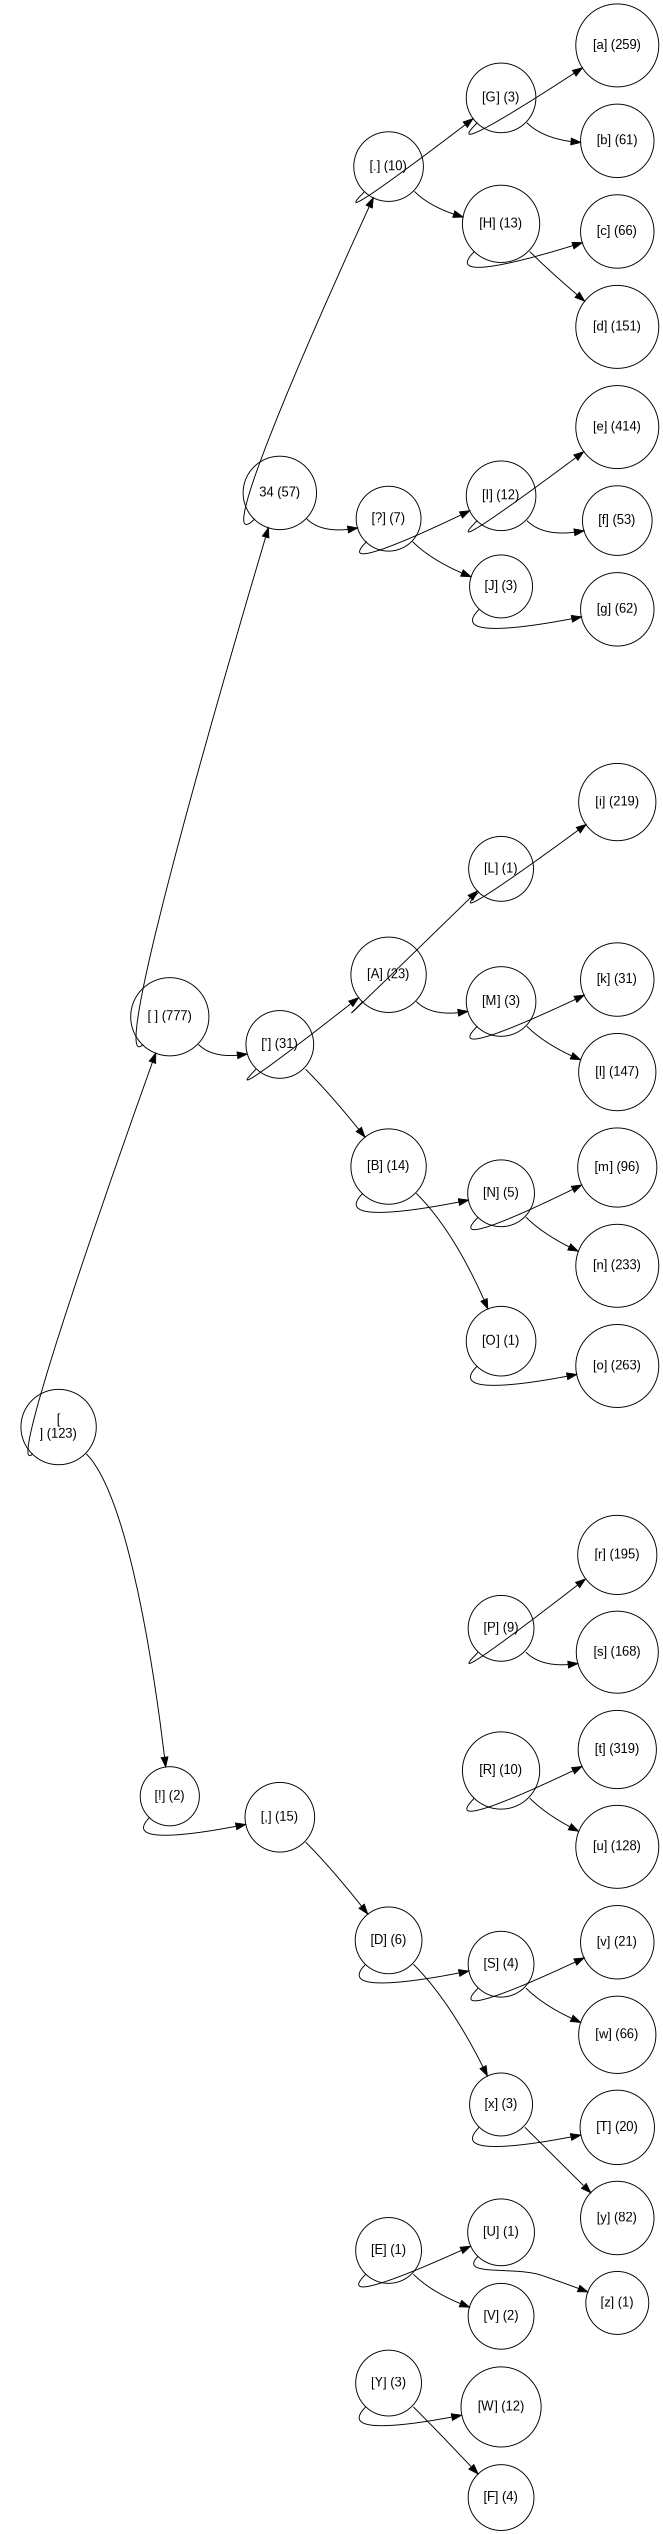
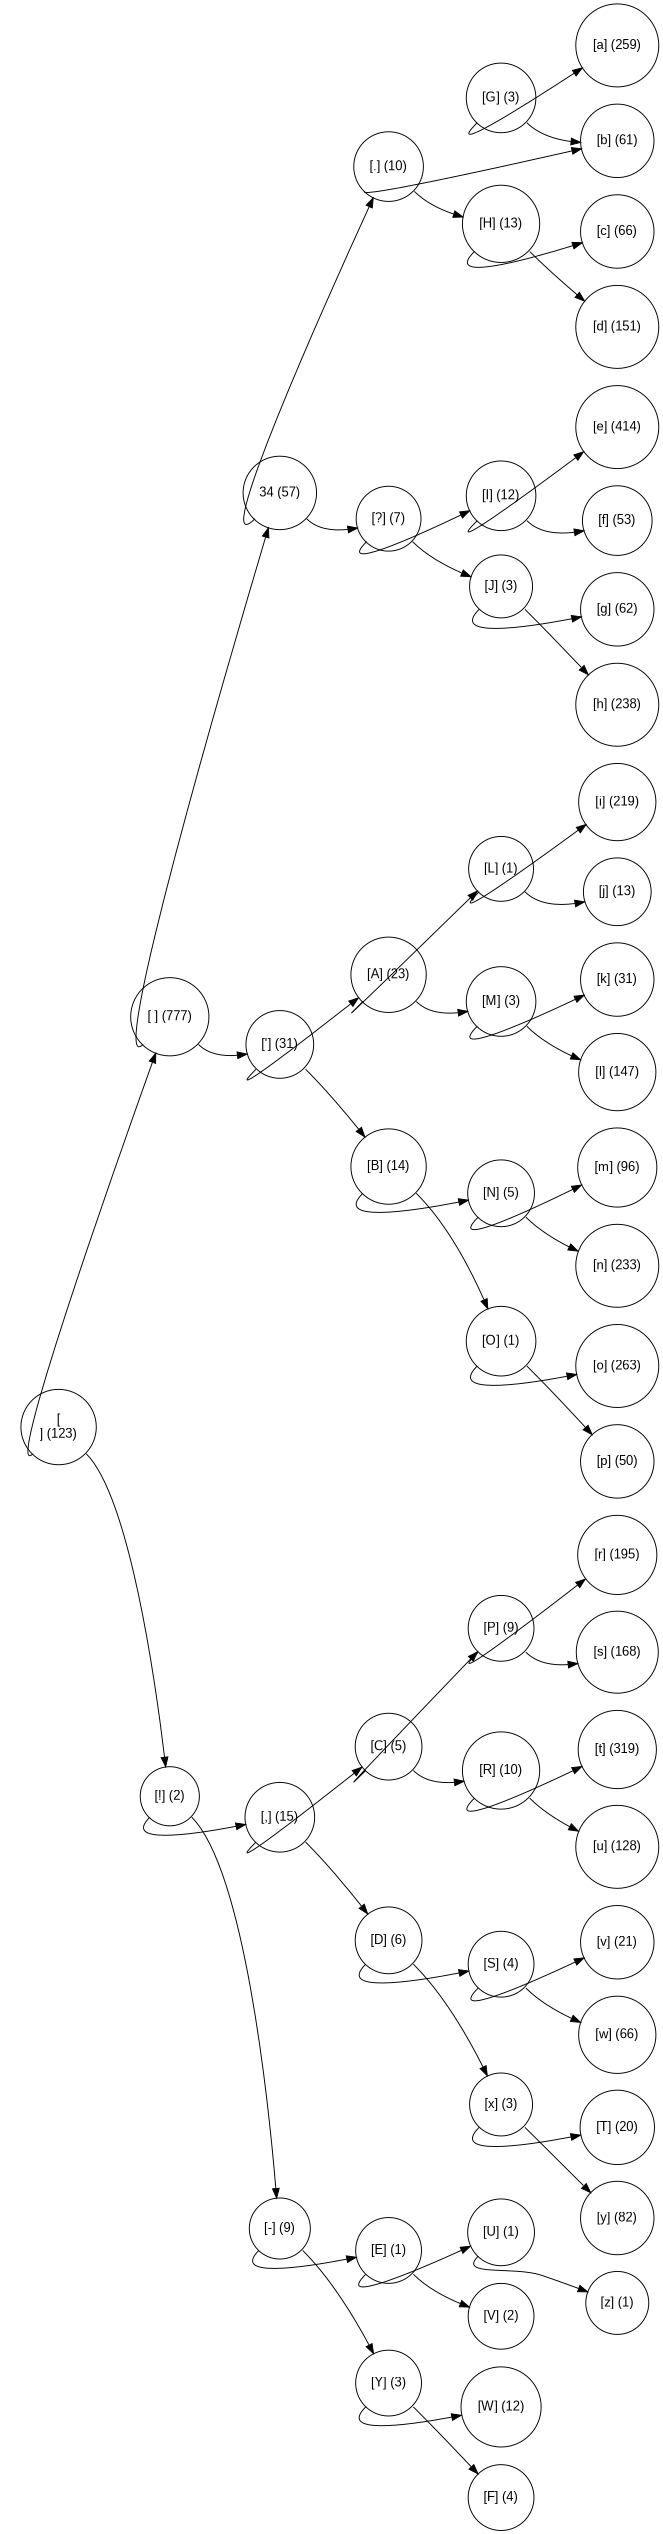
(406, 169) -> (469, 174)
none -> (617, 705)
none -> (617, 892)
none -> (617, 1461)
none -> (389, 1747)
none -> (280, 2229)
